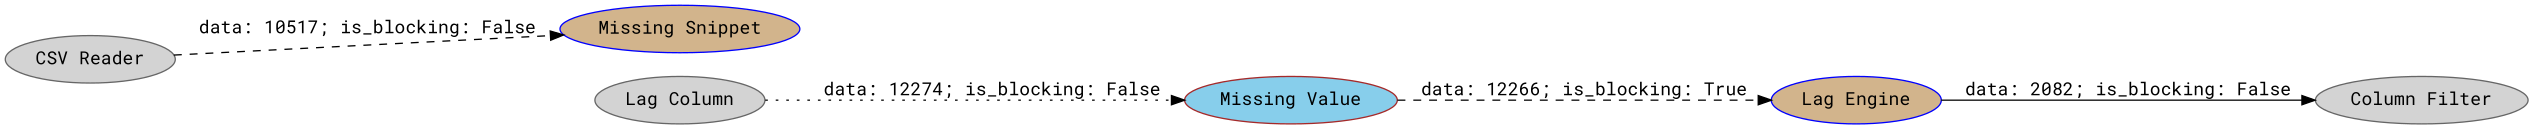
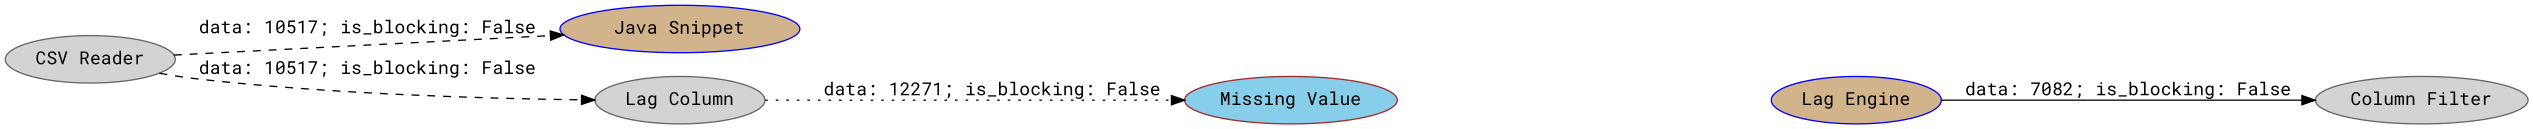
(680, 29) -> (680, 29)
(992, 90) -> (992, 90)
(2128, 90) -> (2128, 90)
none -> (370, 93)
(1578, 100) -> none
